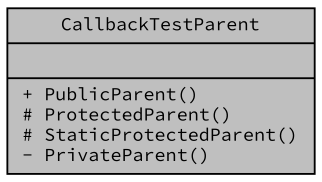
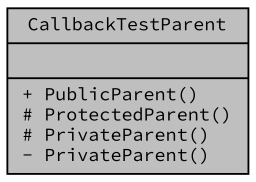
(161, 135) -> (117, 135)
